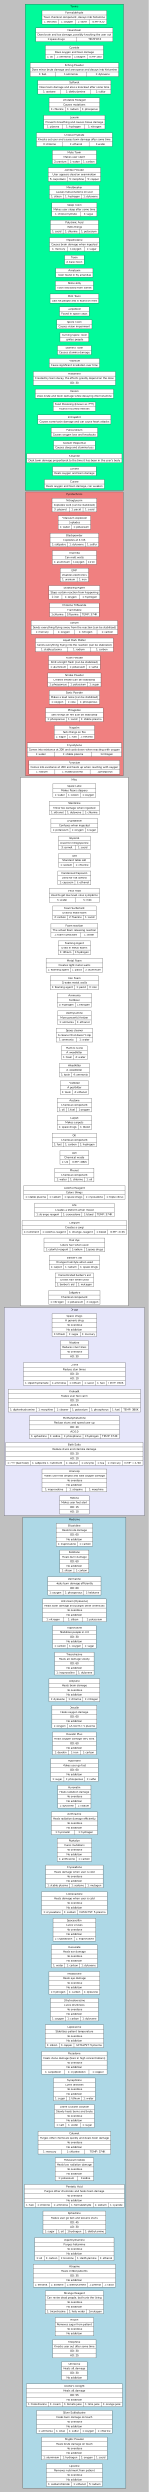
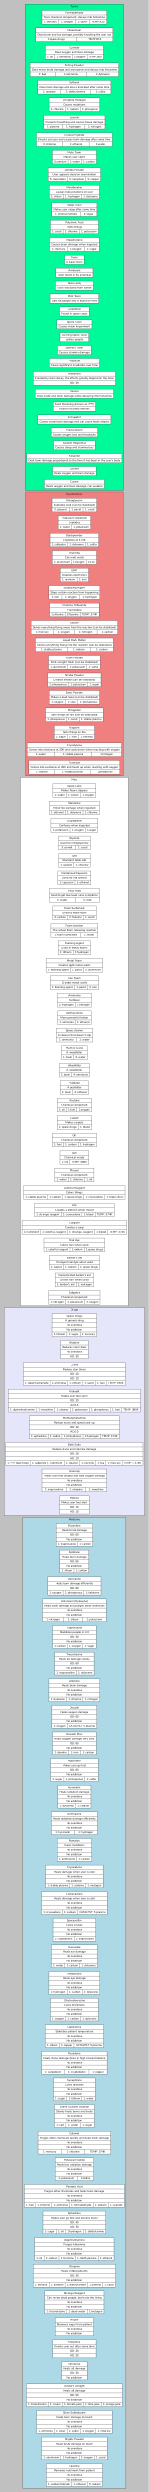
(77, 2311) -> (77, 2311)
